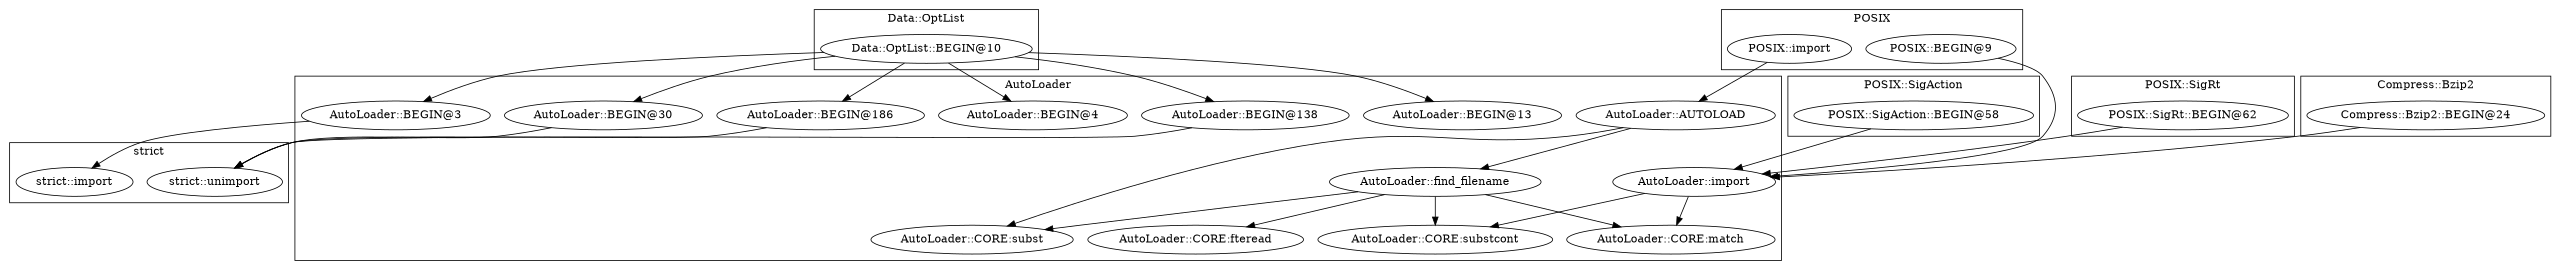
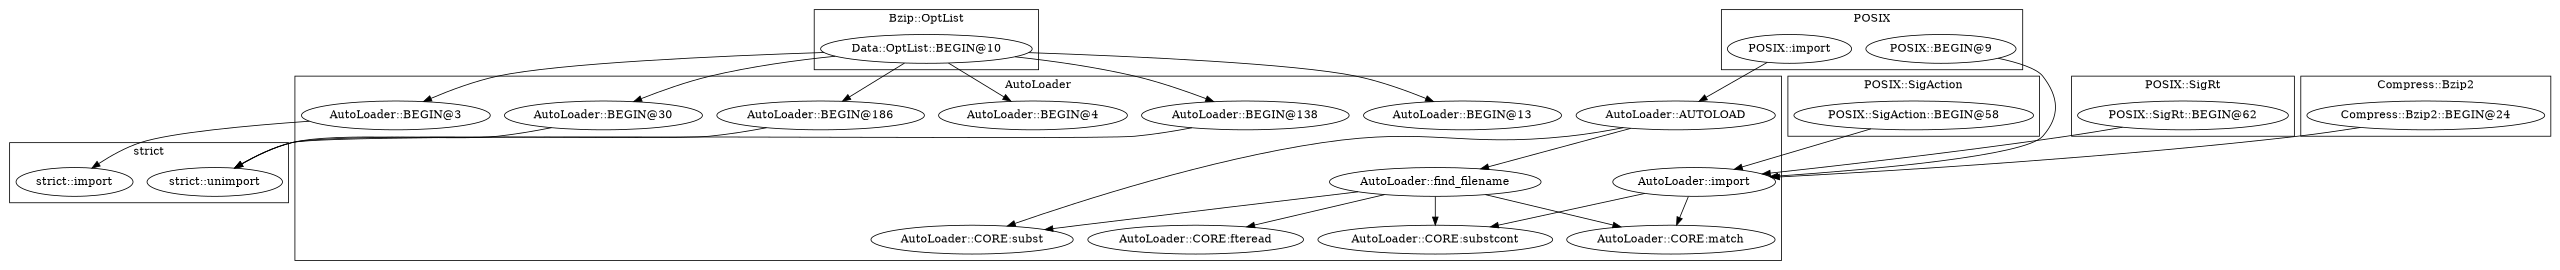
(926, 19) -> (926, 19)
